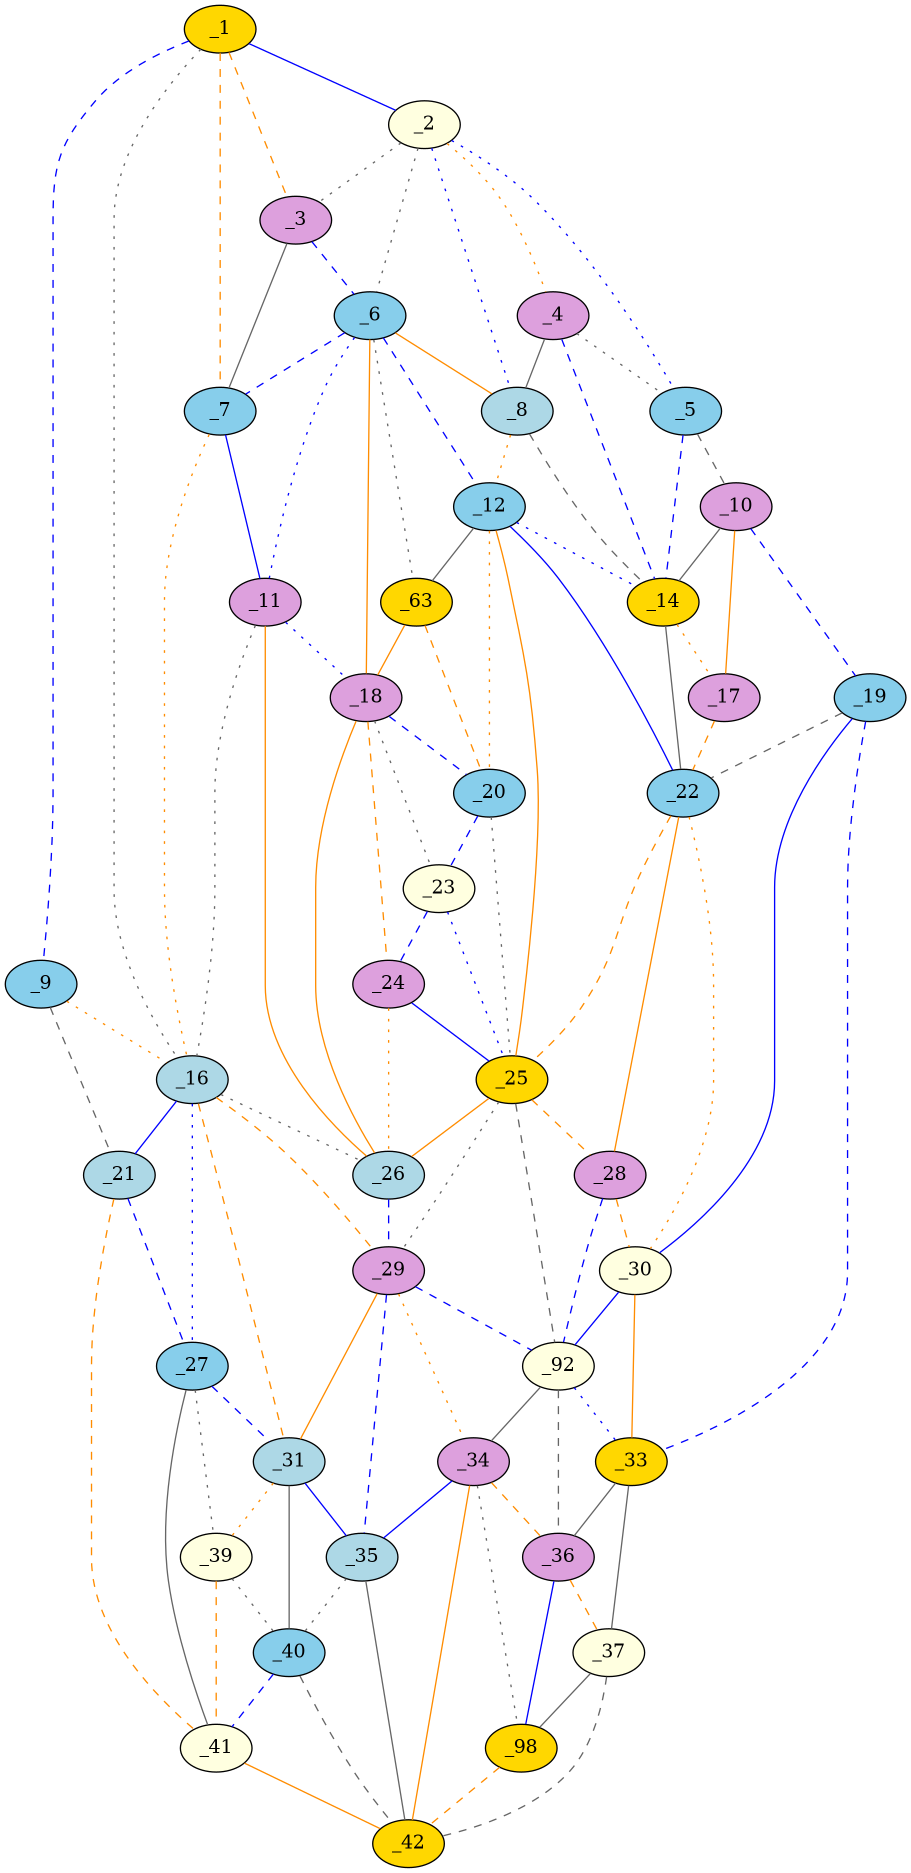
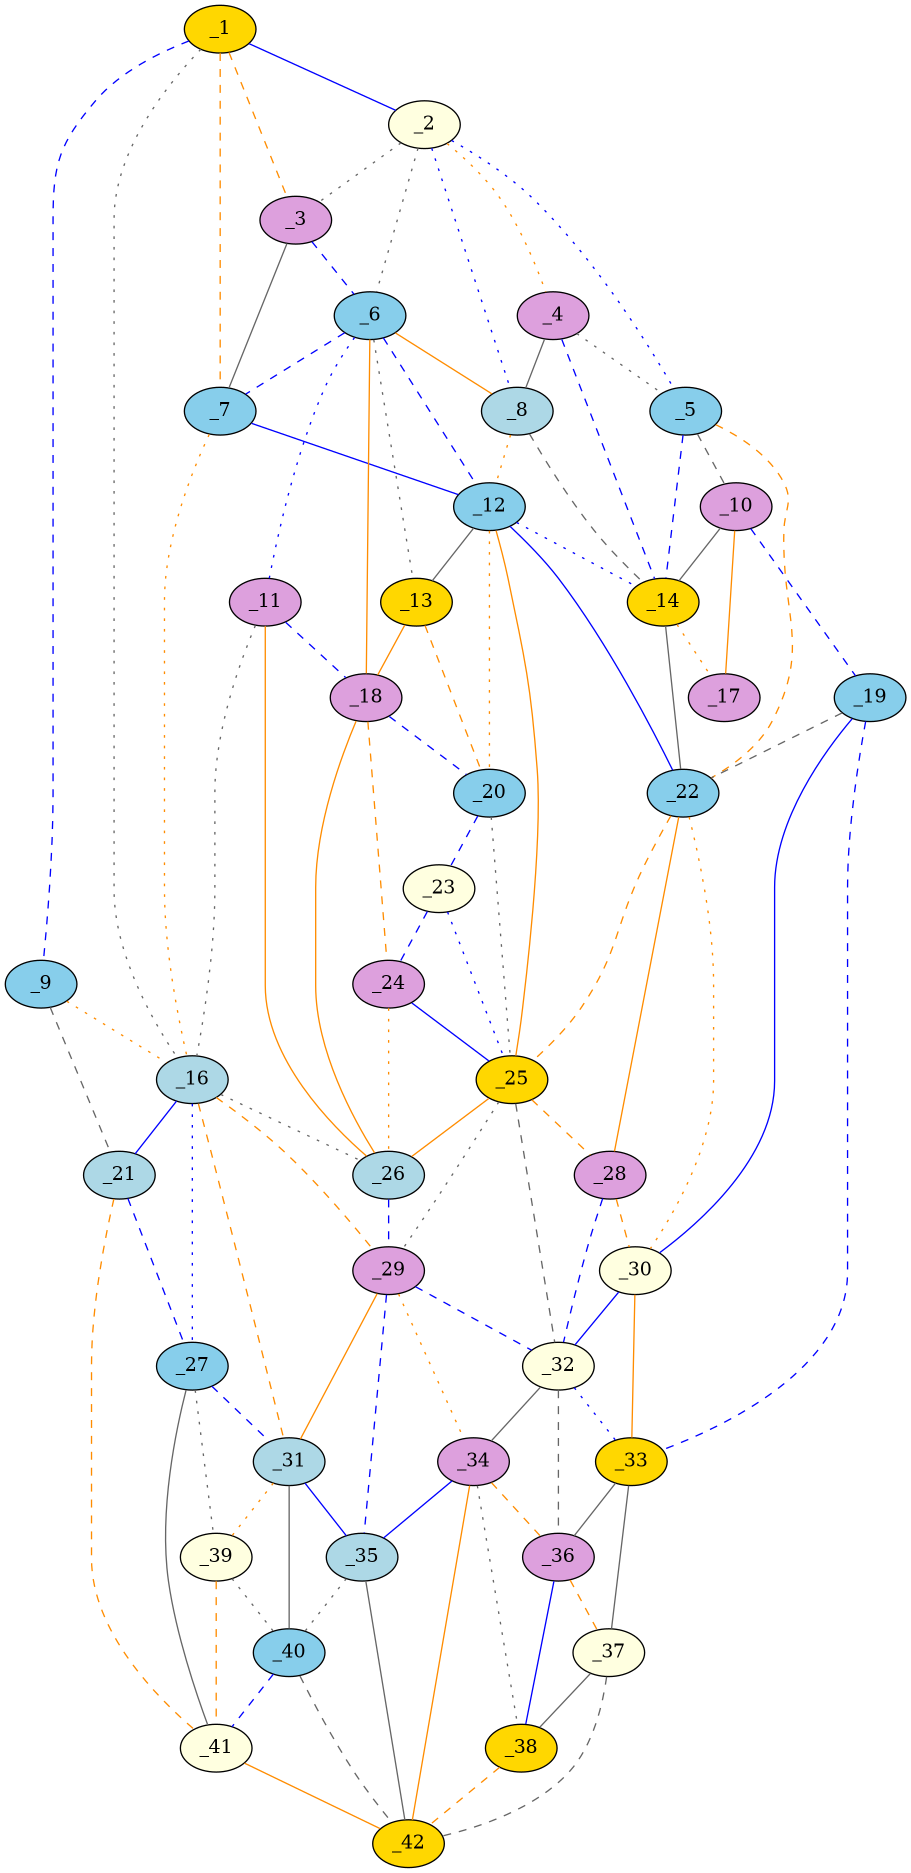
(243, 507) -> (355, 459)
(416, 602) -> (416, 602)
(316, 650) -> (316, 650)
(704, 746) -> (788, 600)
(402, 793) -> none
(558, 1366) -> (558, 1366)
(521, 1748) -> (521, 1748)
